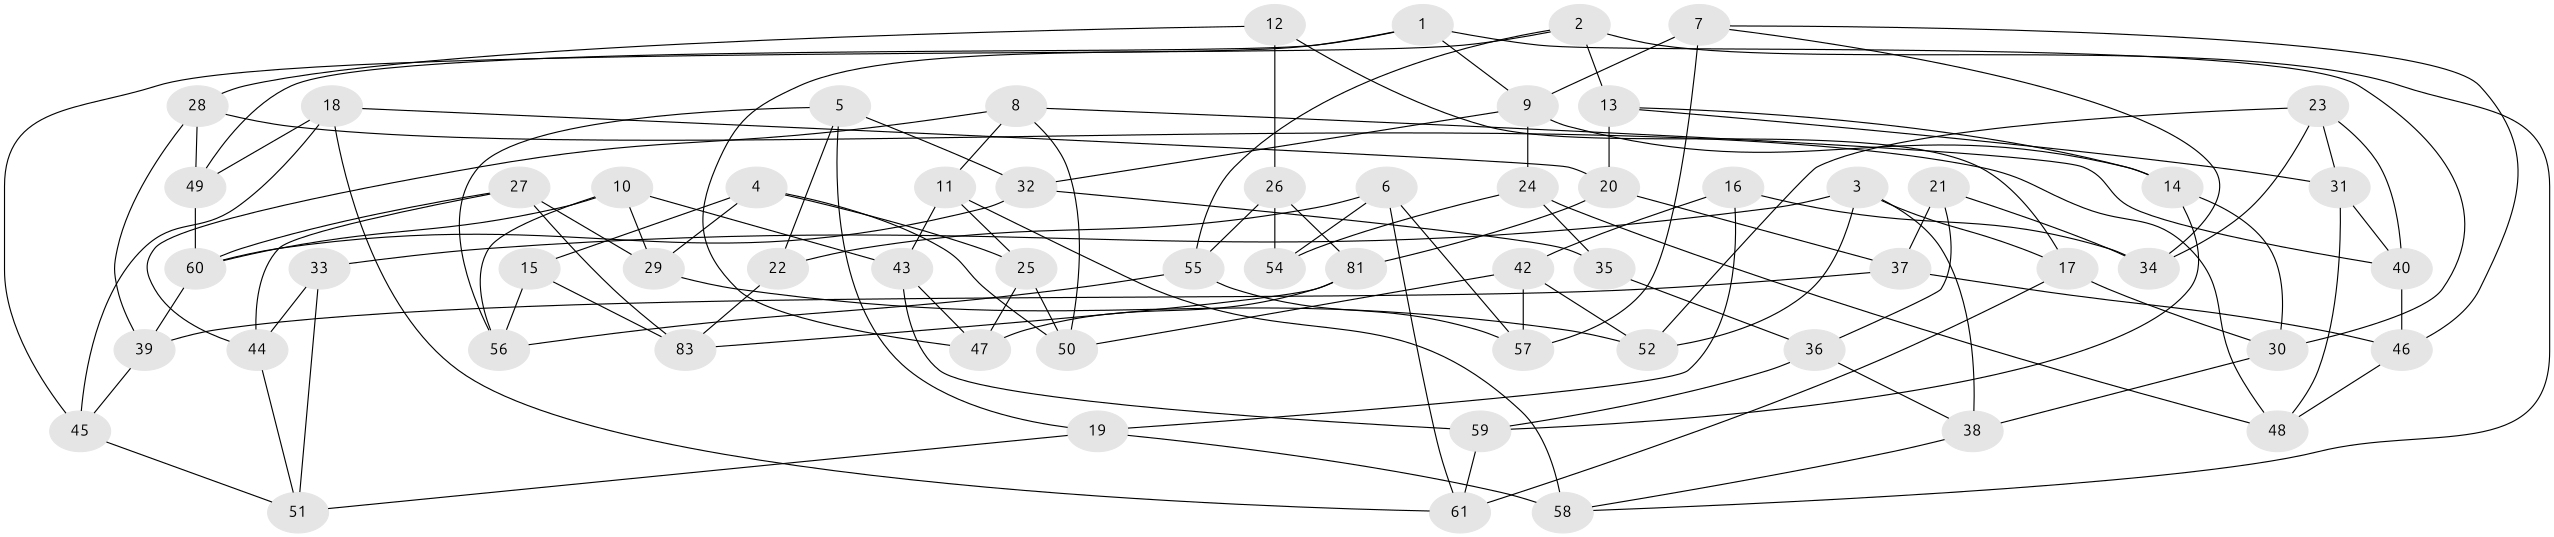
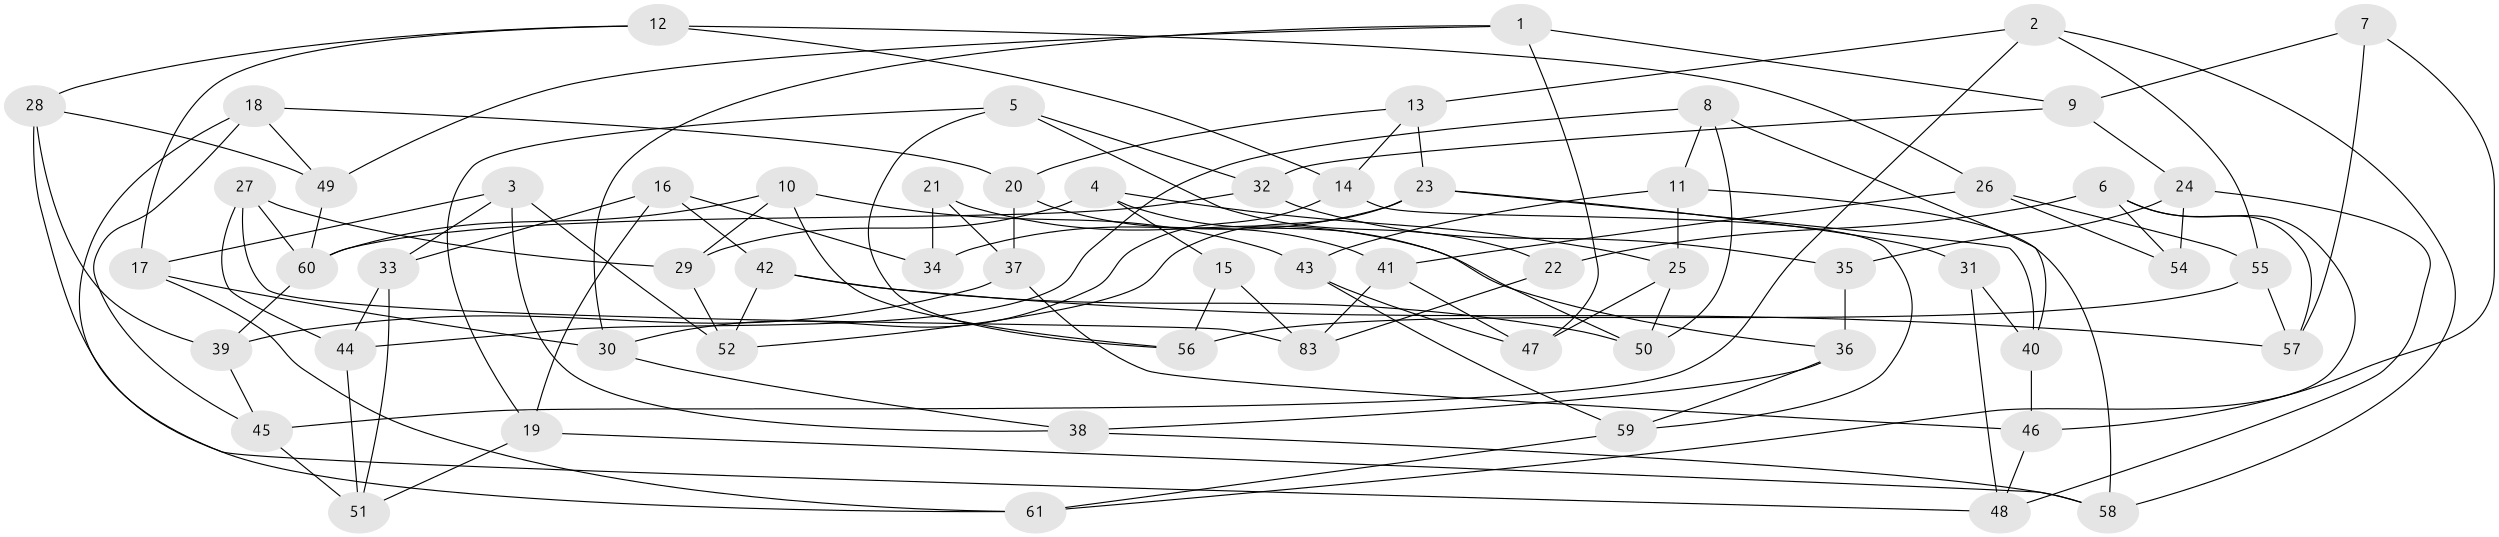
(2032, 85) -> none
(1858, 129) -> (1420, 145)
(1789, 152) -> (1010, 76)
none -> (498, 236)
(1356, 269) -> (1387, 269)
